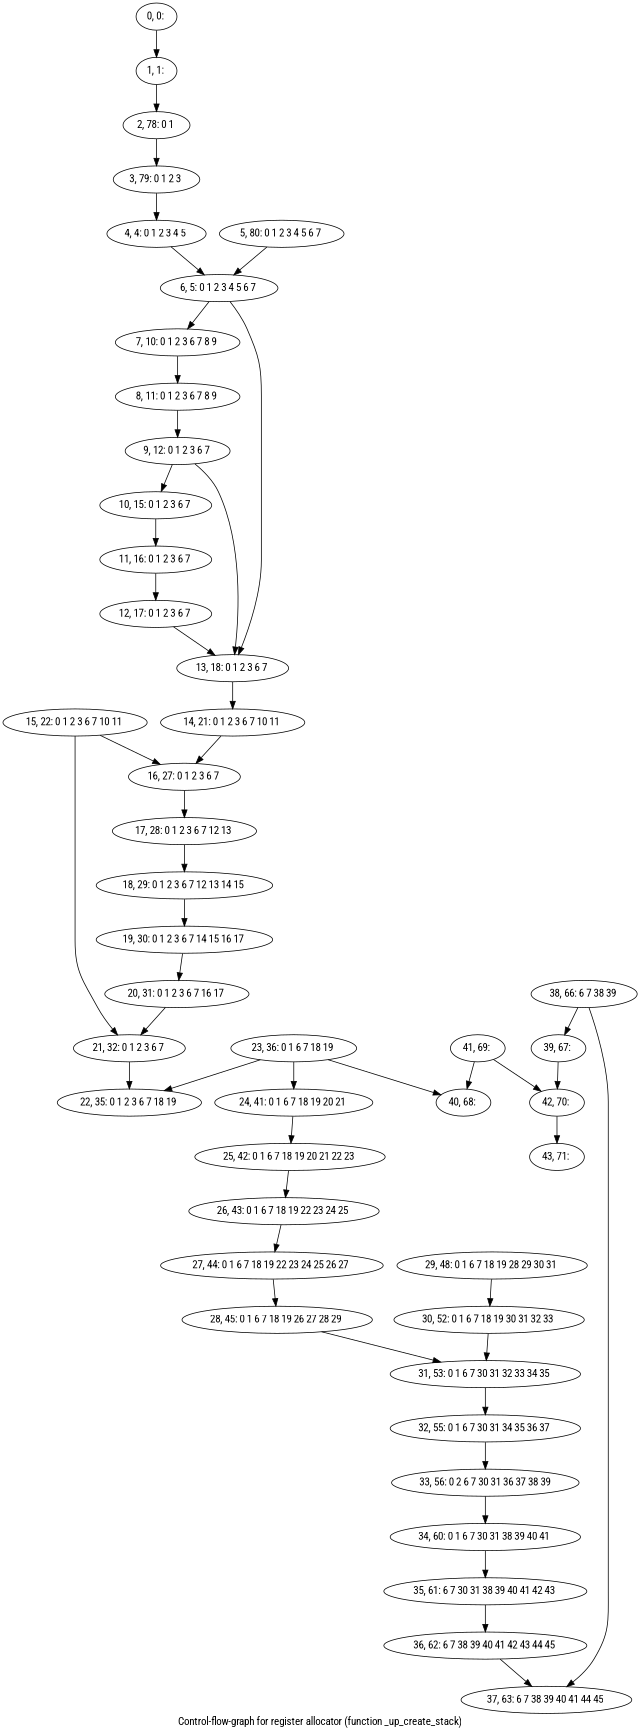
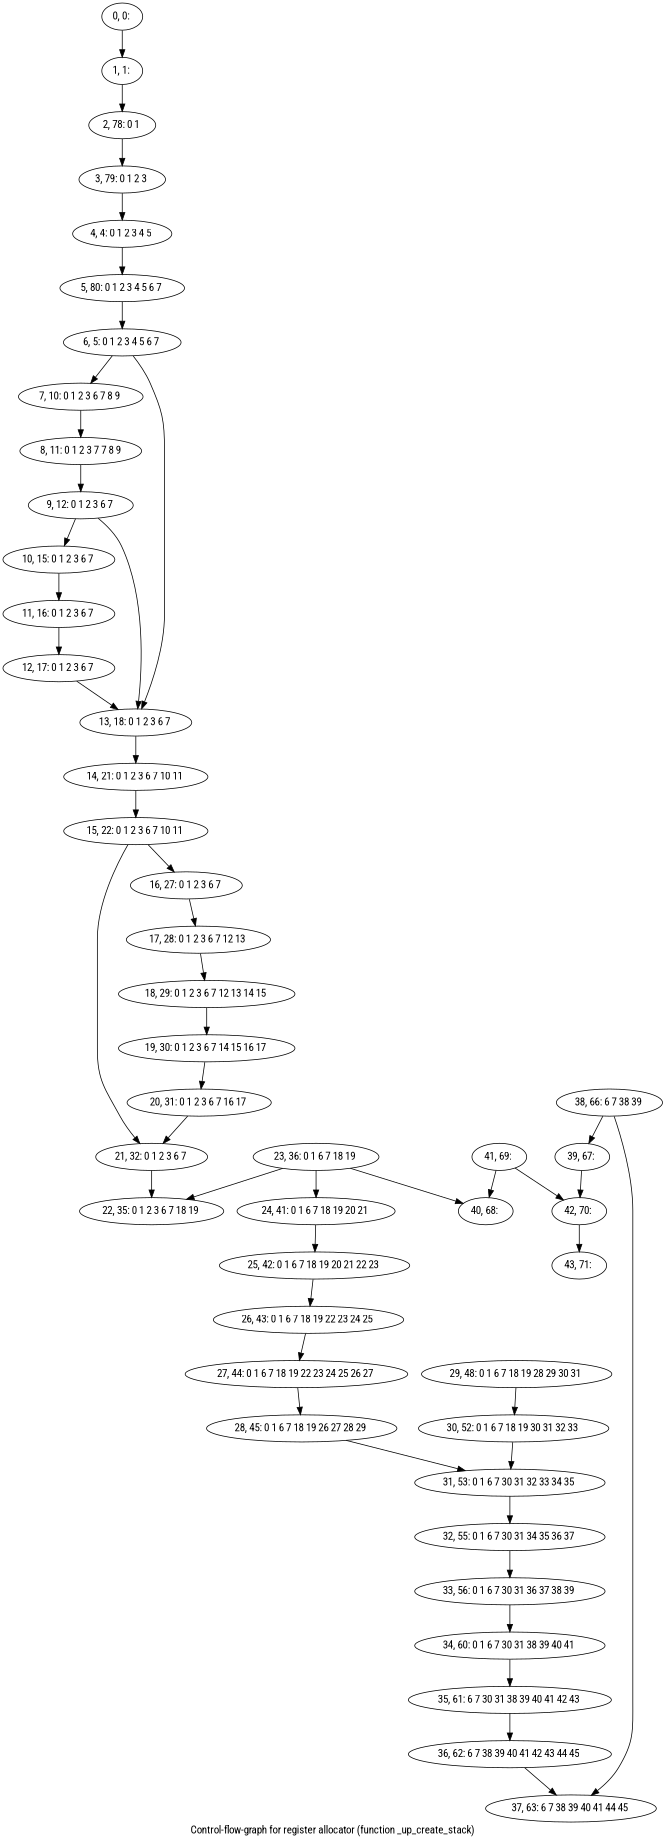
(185, 258) -> (122, 257)
(178, 397) -> (81, 451)
(211, 747) -> (136, 800)
(485, 1483) -> (510, 1591)
